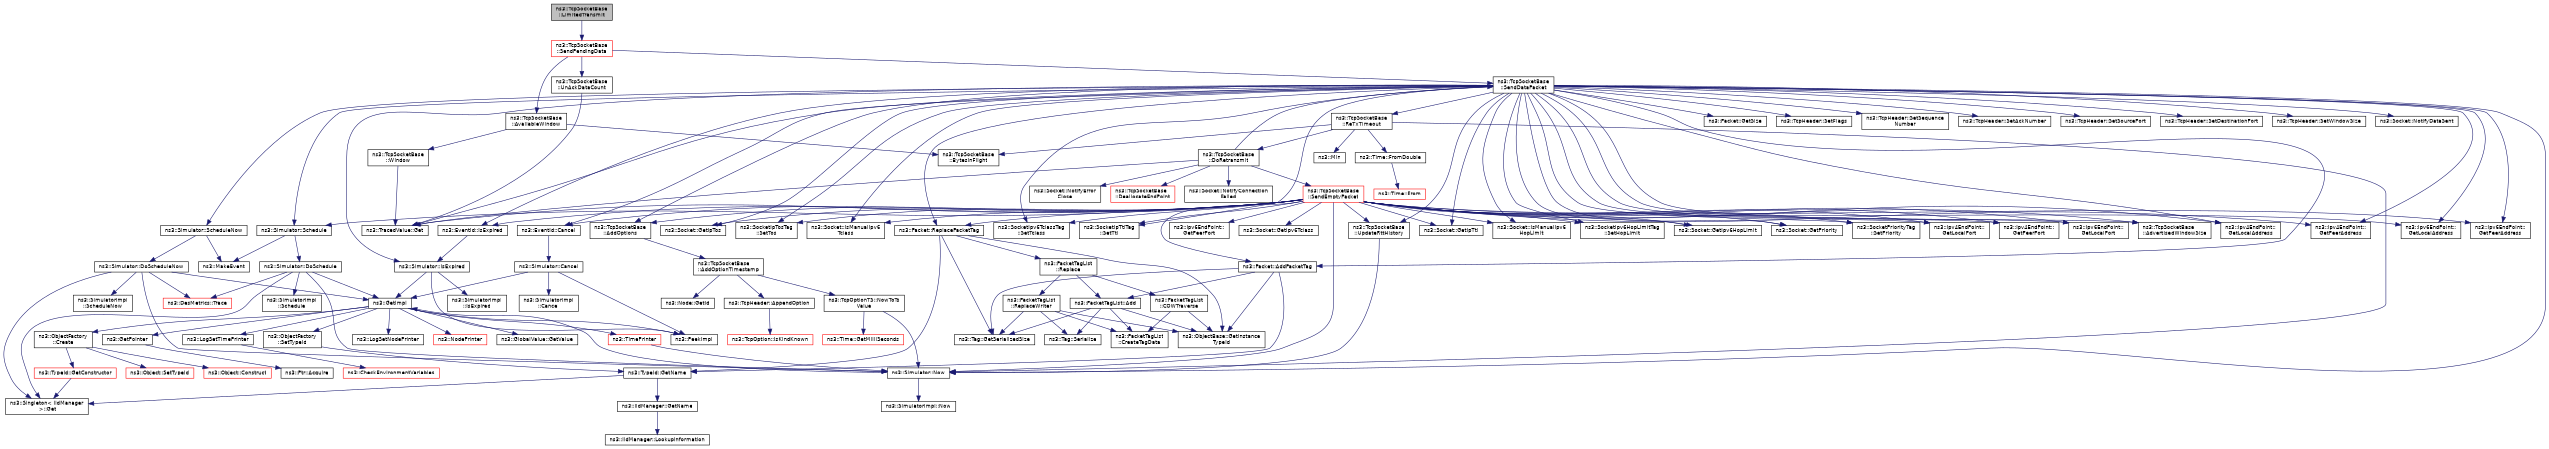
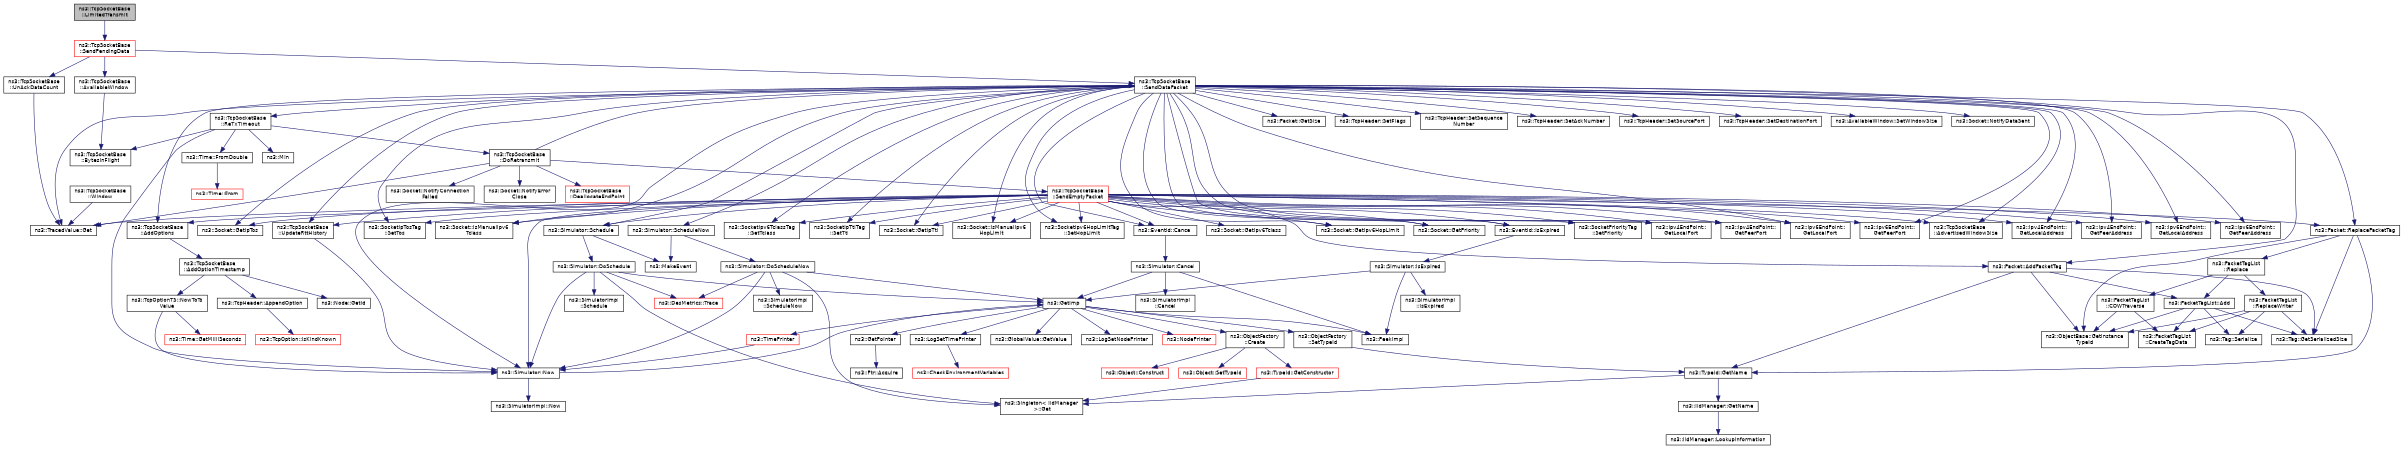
(614, 102) -> (1711, 96)
(2319, 121) -> (1887, 121)
(470, 139) -> none
